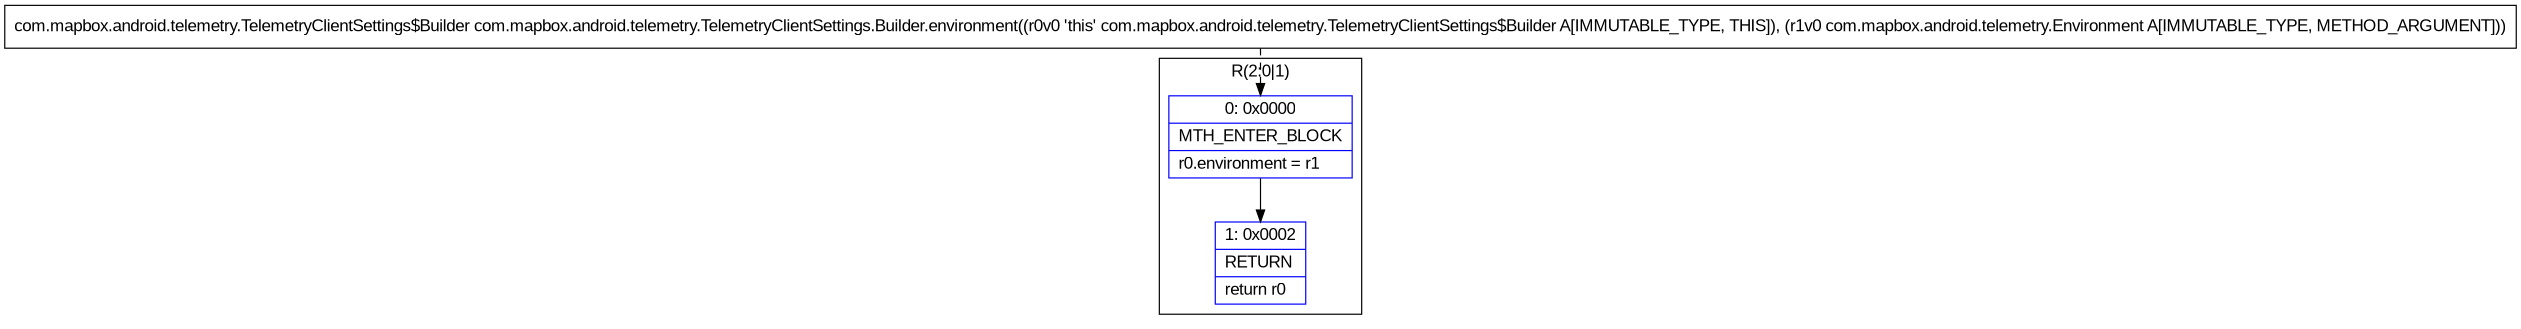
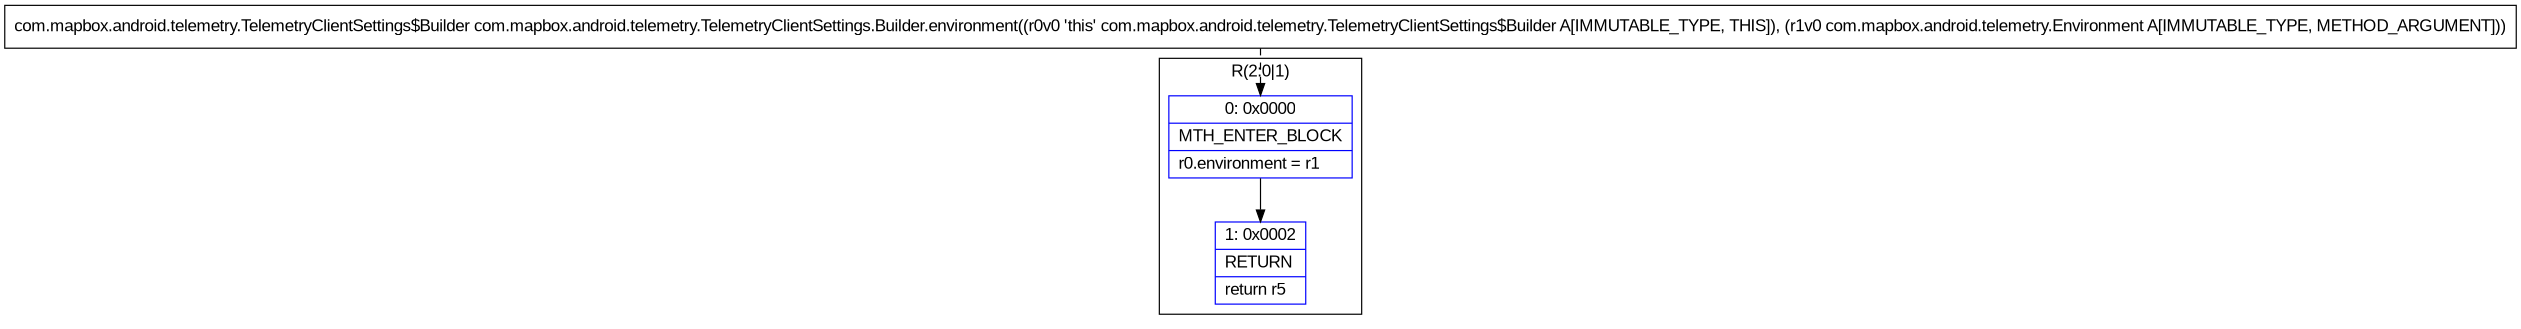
(1256, 290) -> (1256, 290)
